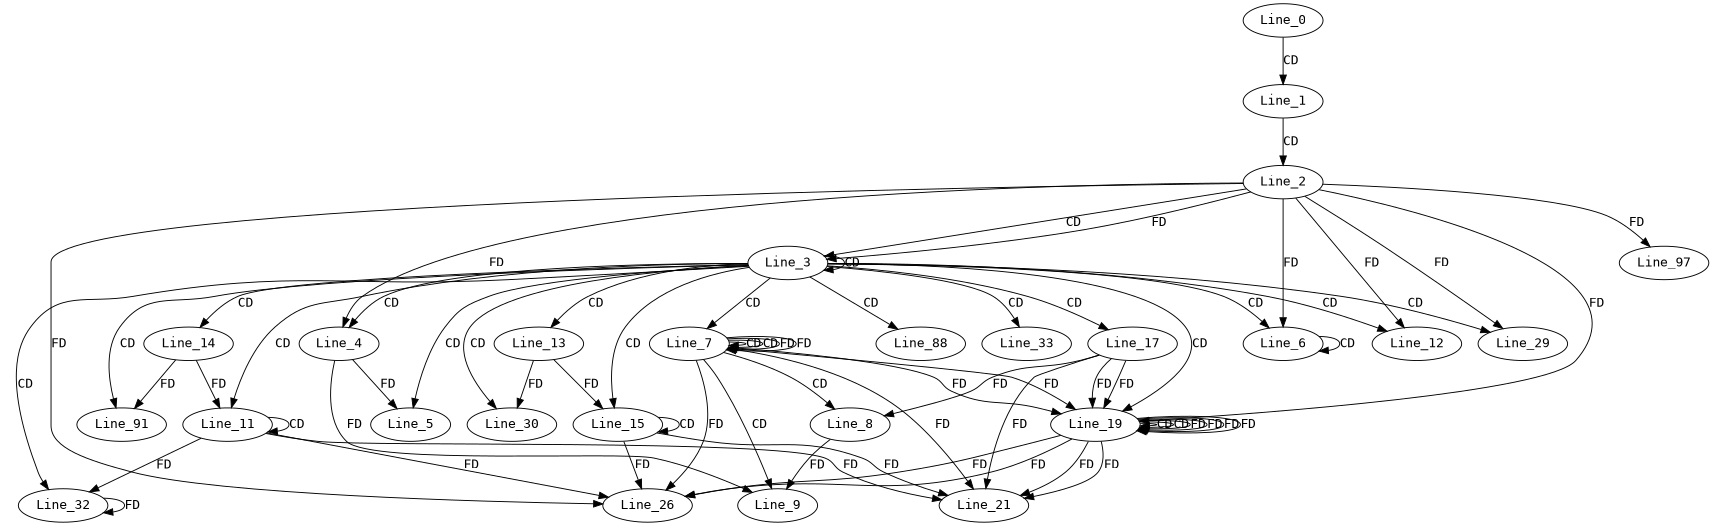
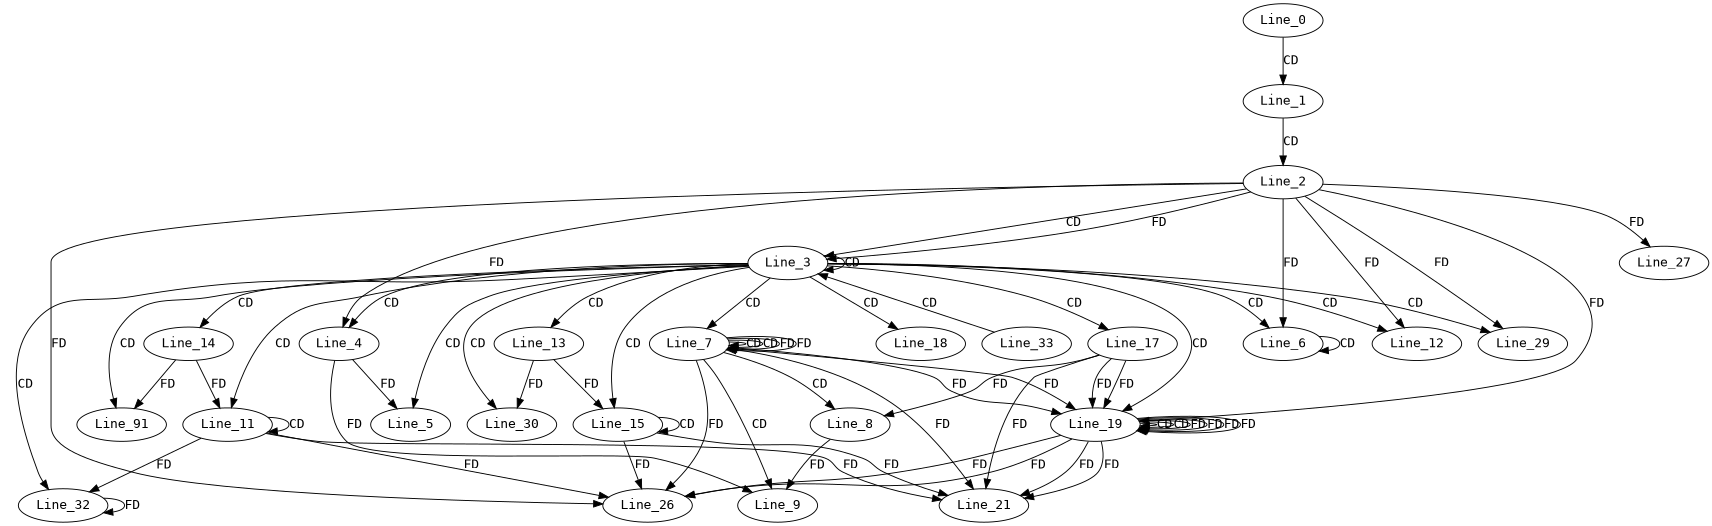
(1664, 263) -> (1664, 263)
(927, 278) -> (911, 305)
(921, 344) -> (921, 344)
